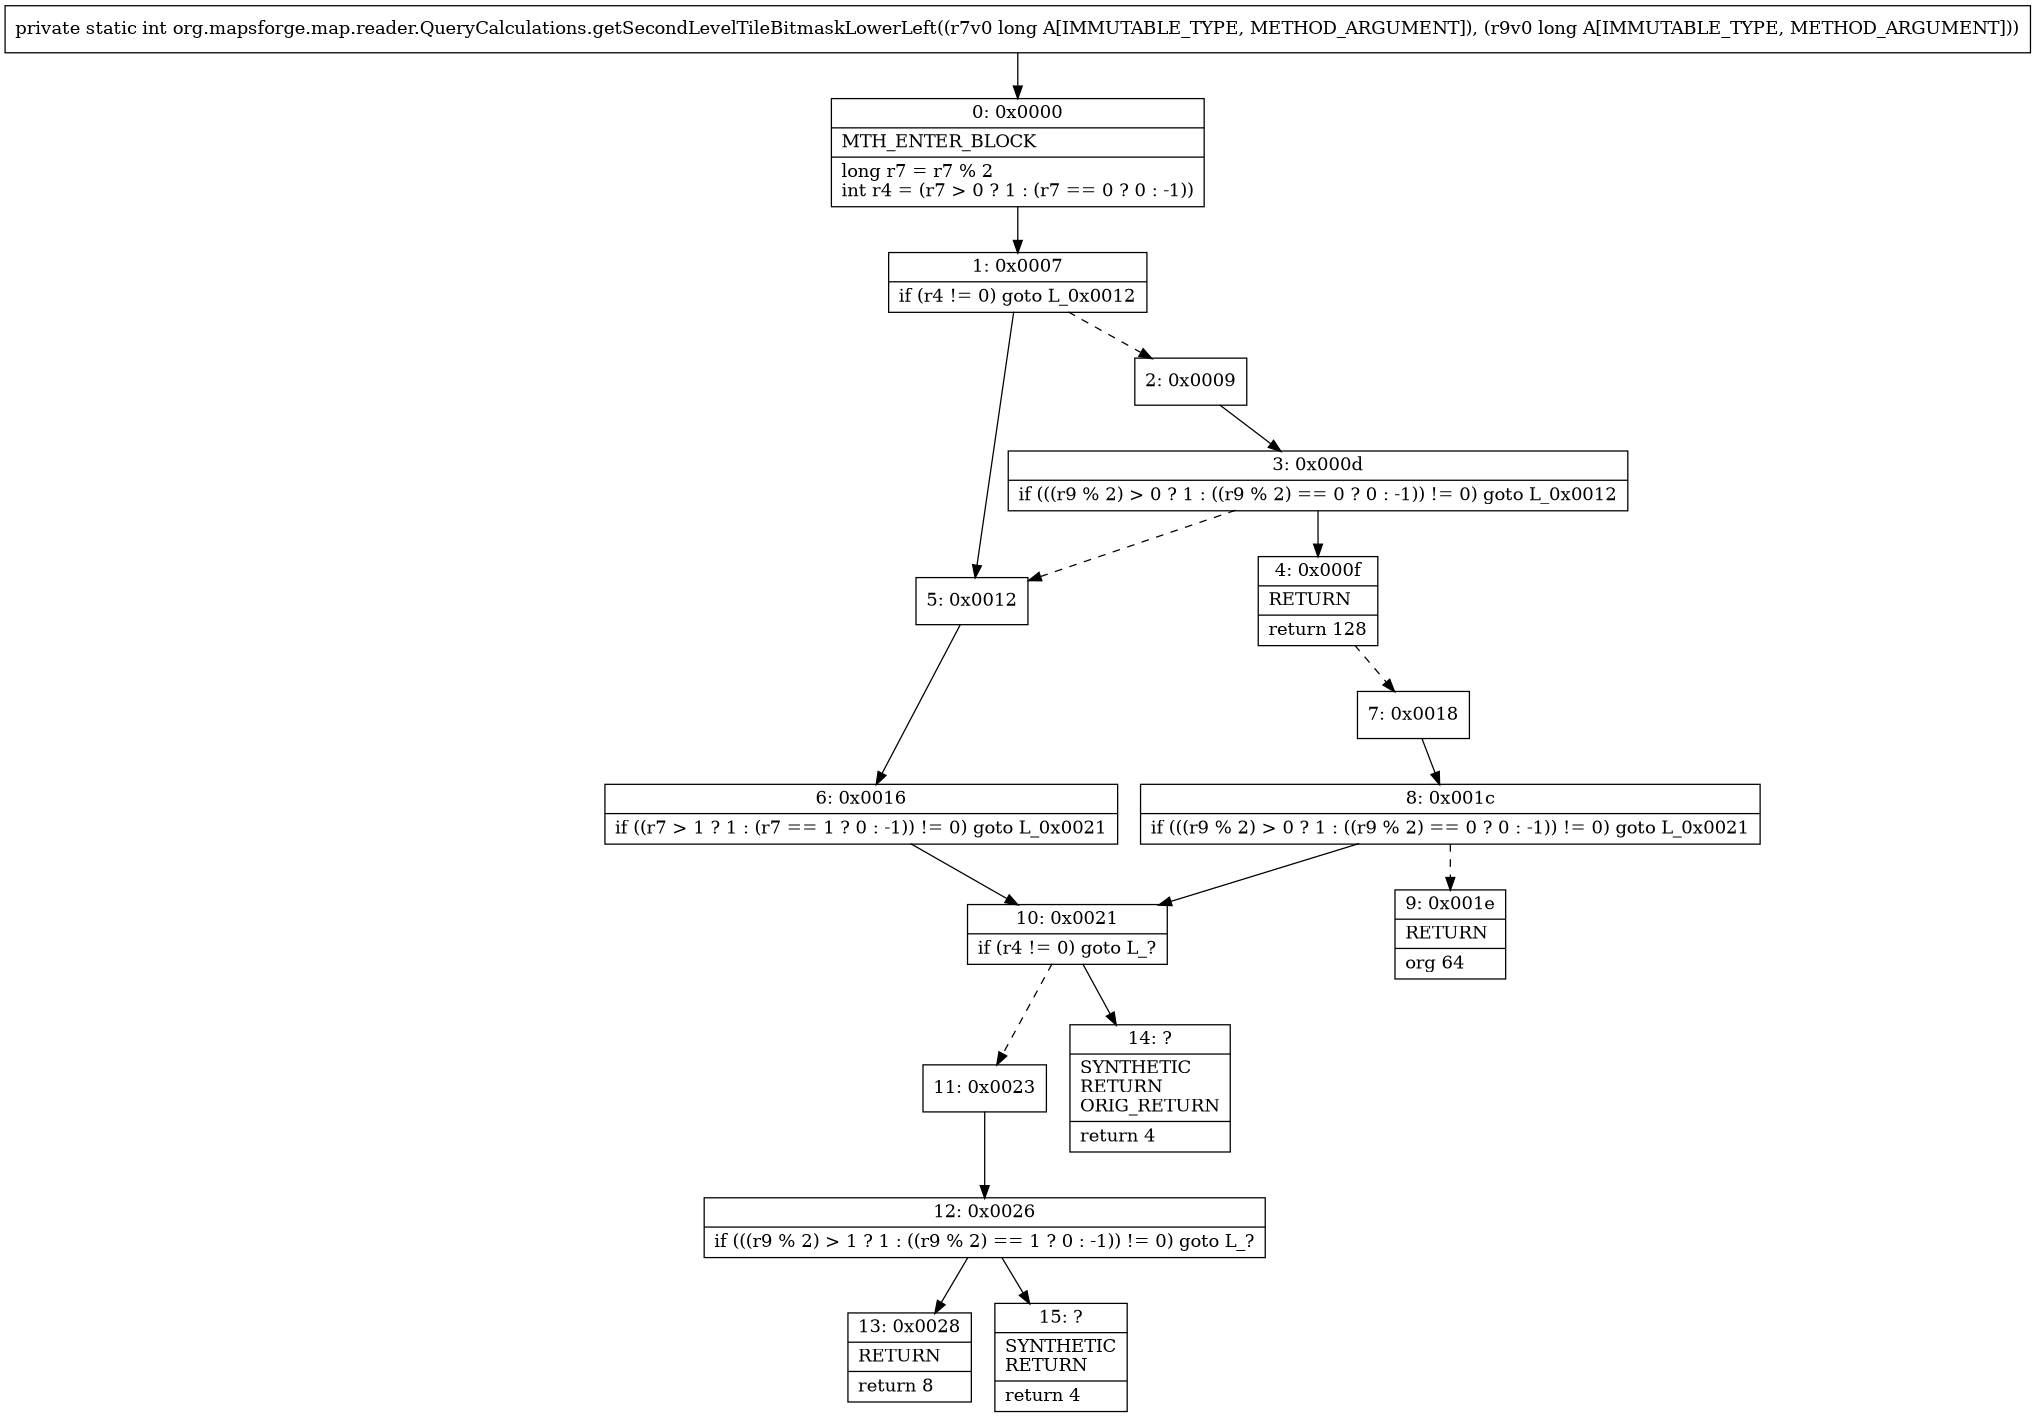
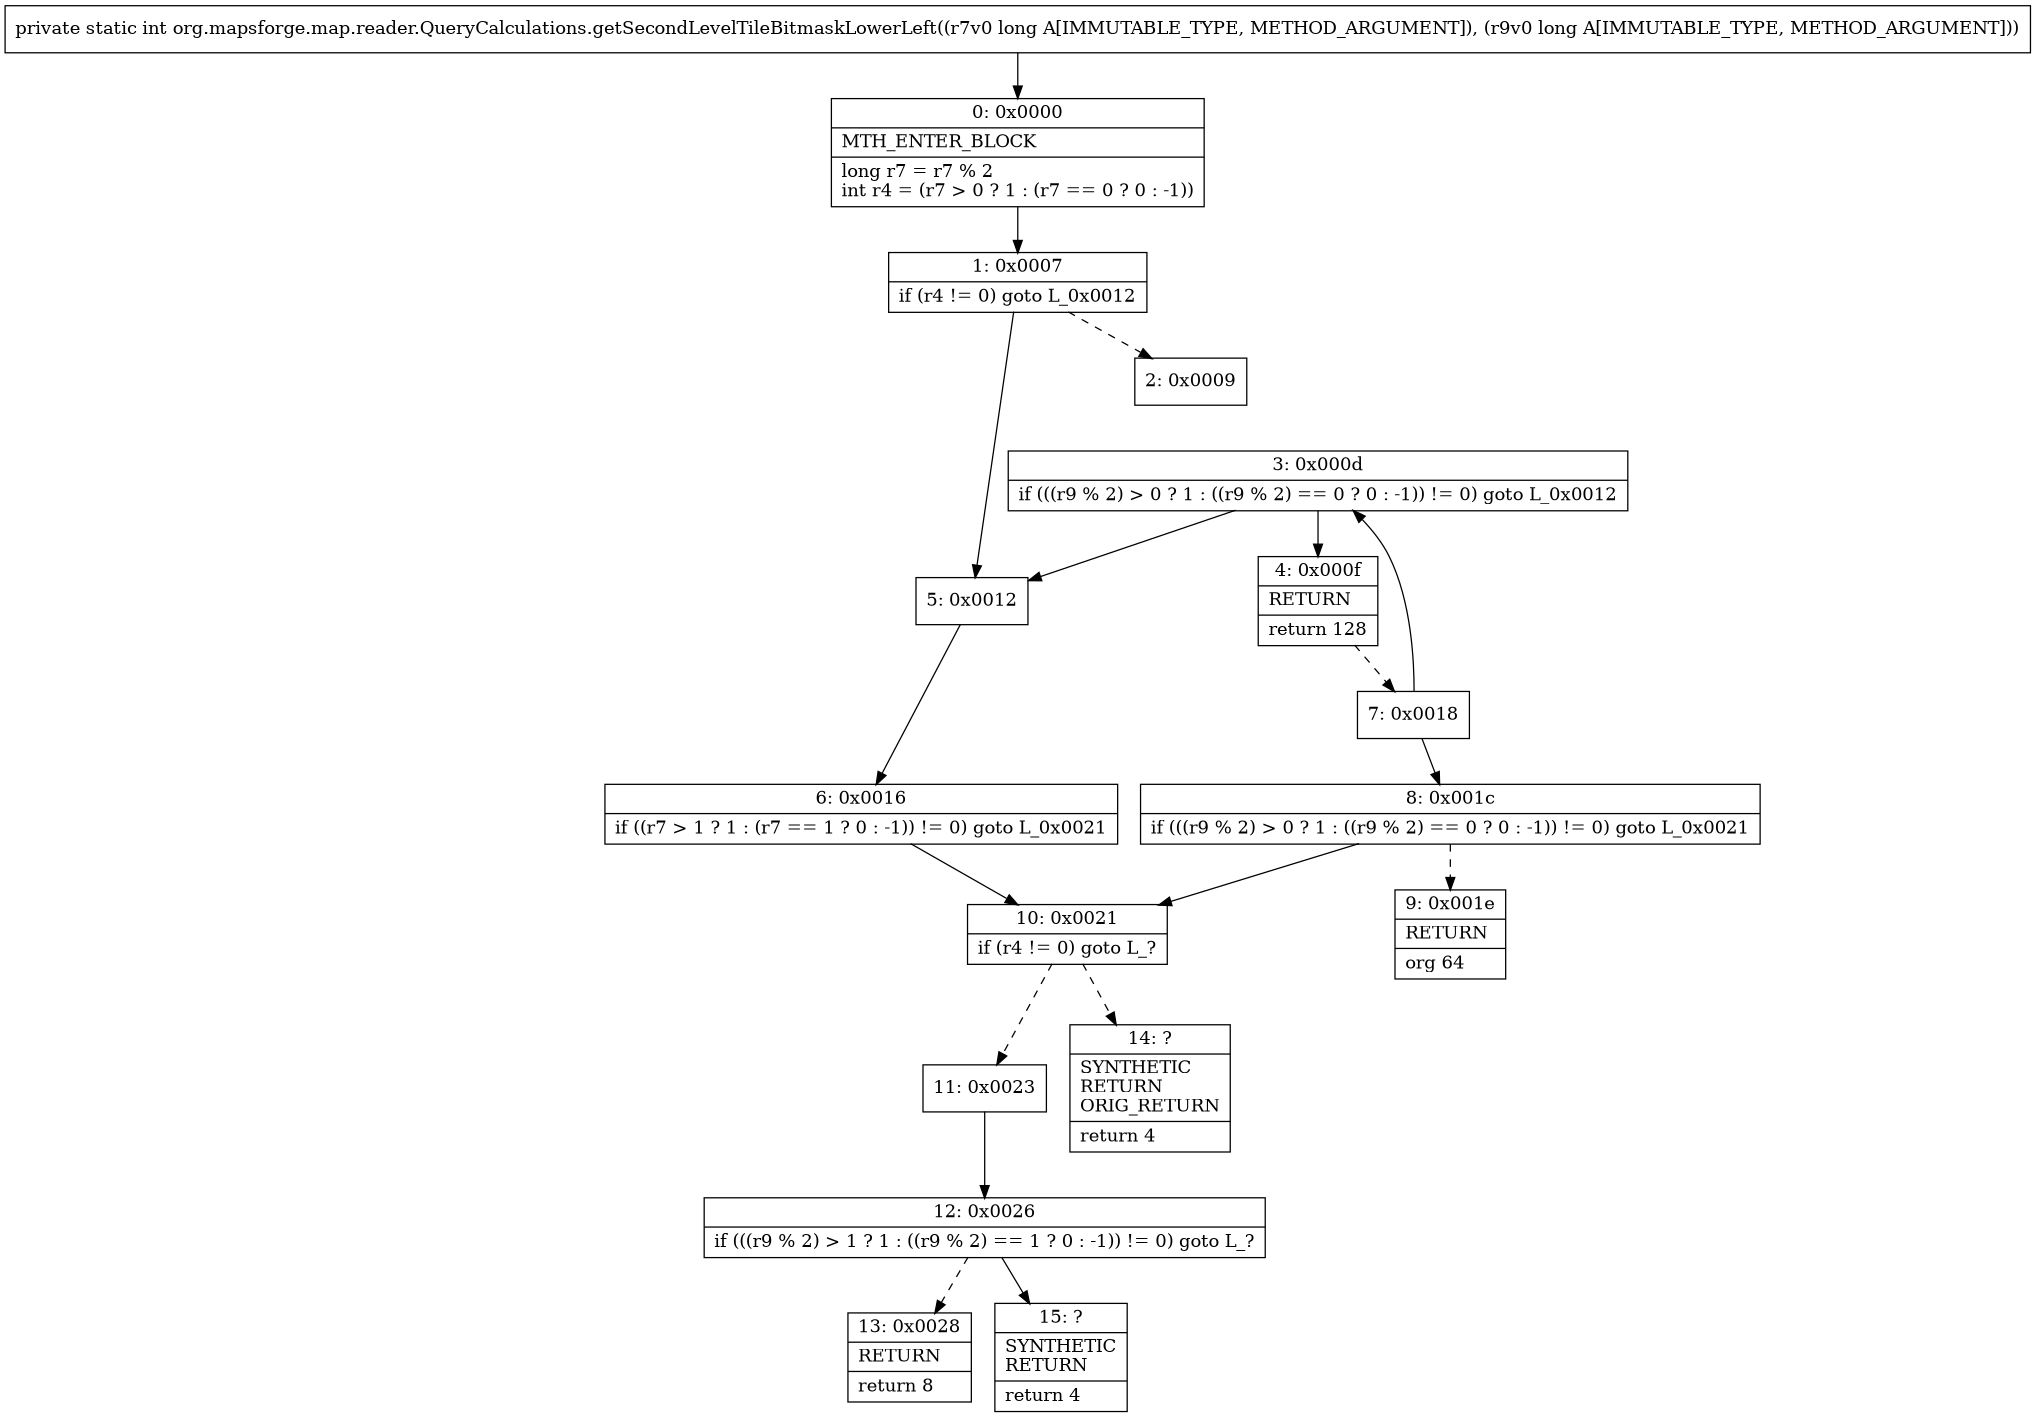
(1245, 424) -> (1404, 600)
(1138, 543) -> (1138, 543)
(1096, 989) -> (1096, 989)
(955, 1280) -> (955, 1280)
